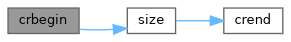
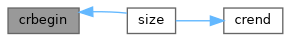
(96, 30) -> (110, 12)
